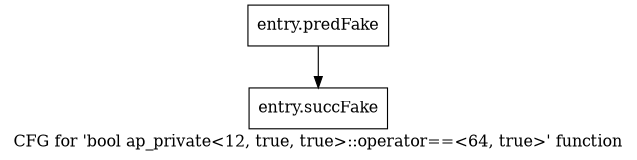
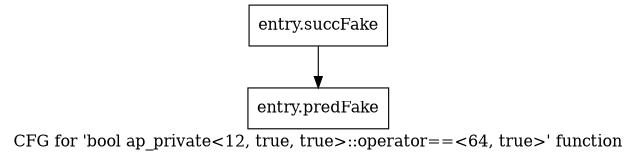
(318, 61) -> (318, 61)
